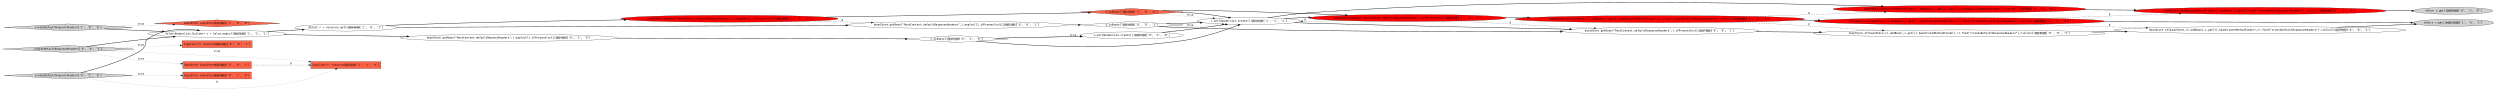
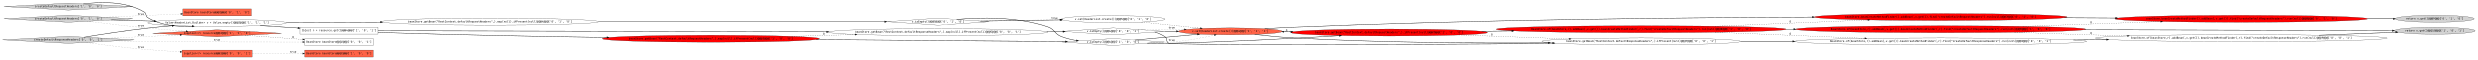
(1132, 12) -> (1113, 42)
(1249, 21) -> (1230, 31)
(217, 23) -> (339, 54)
(142, 25) -> (277, 54)
(346, 28) -> (339, 31)
(1191, 29) -> (1171, 25)
(1109, 46) -> (1010, 19)
(217, 65) -> (339, 42)
(280, 65) -> (274, 37)
(346, 65) -> (217, 33)
(217, 82) -> (141, 26)
